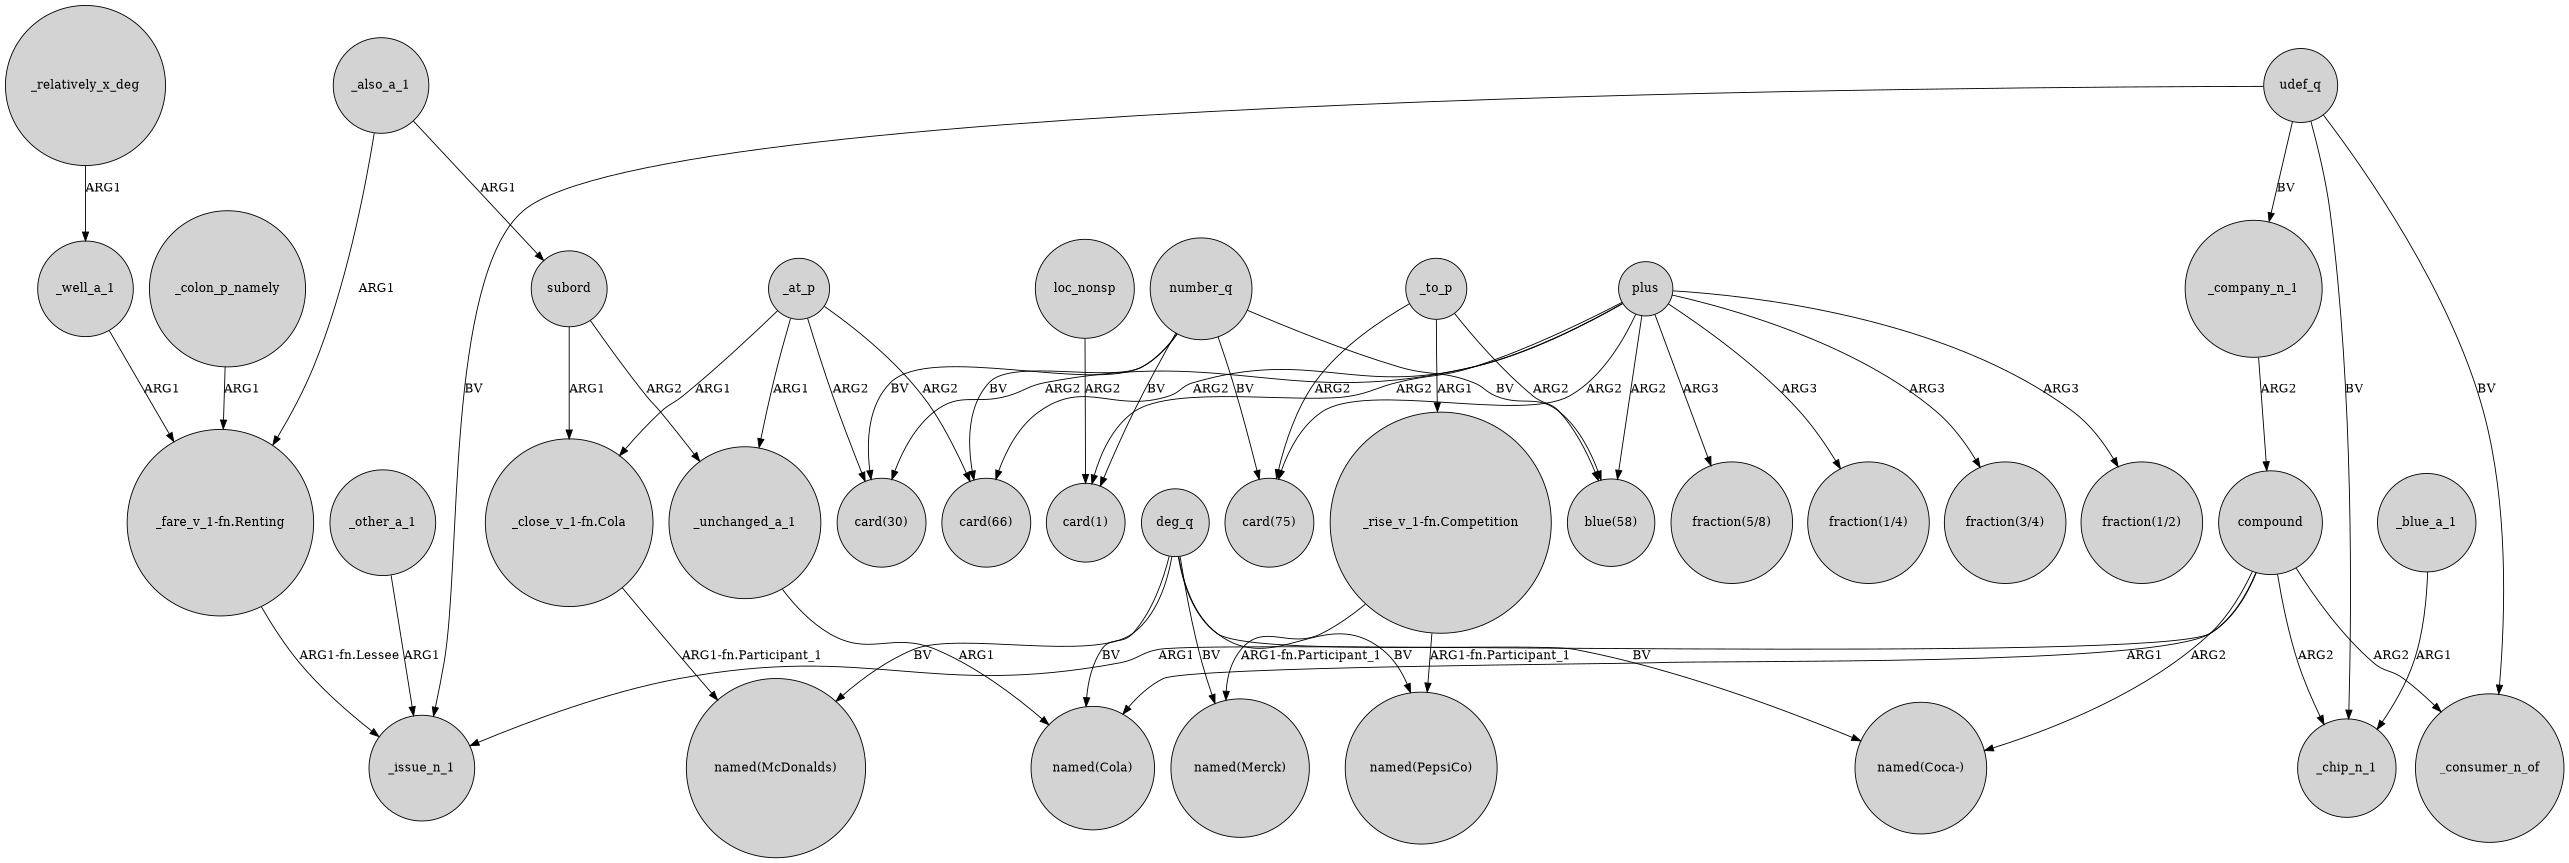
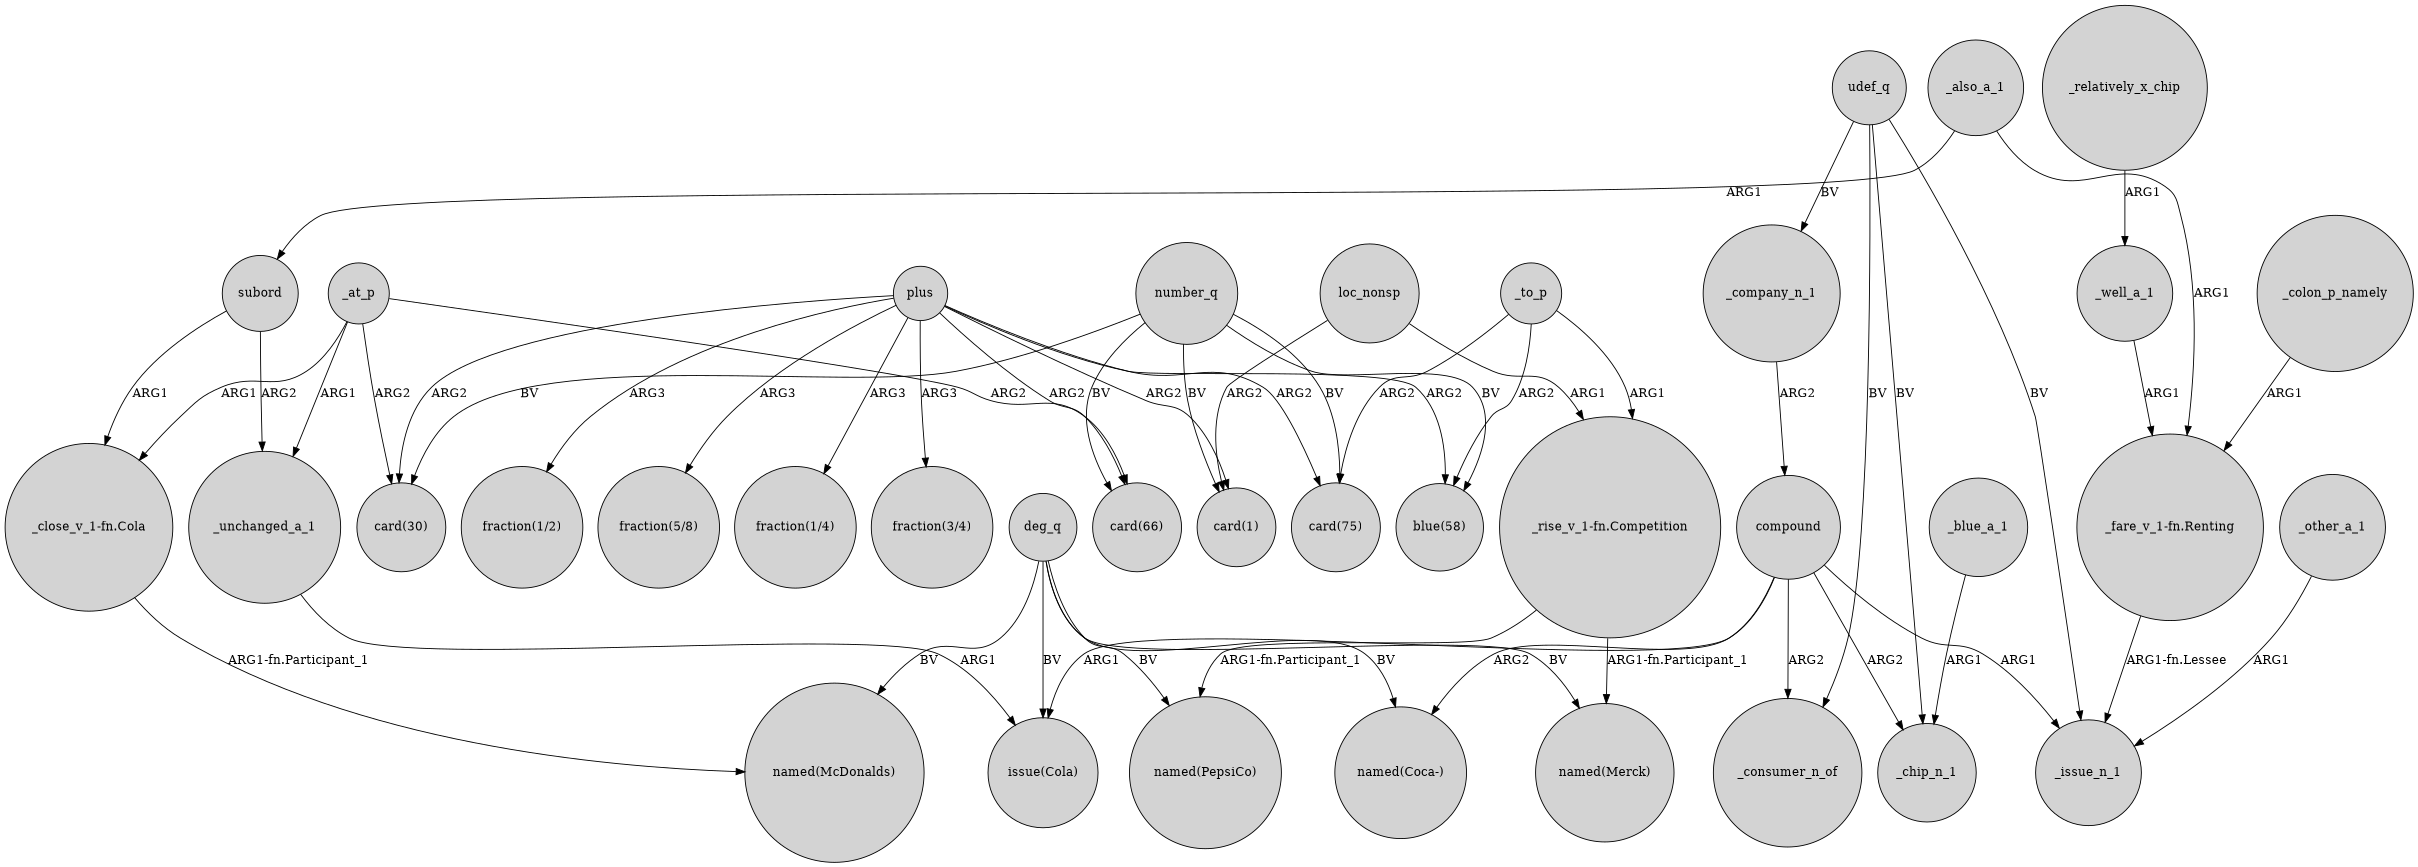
(86, 86) -> (2125, 88)
none -> (1495, 372)
(1093, 768) -> (1043, 773)
